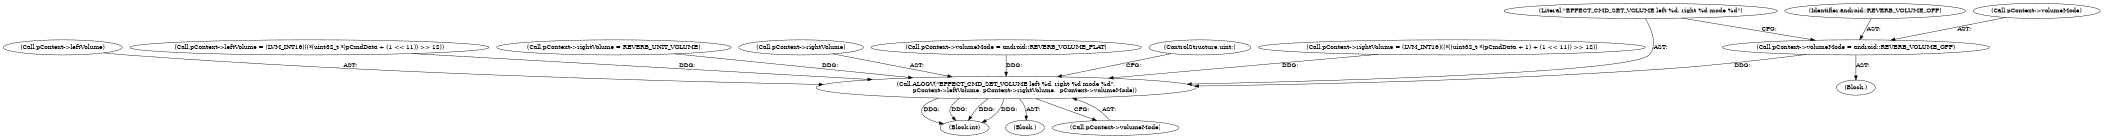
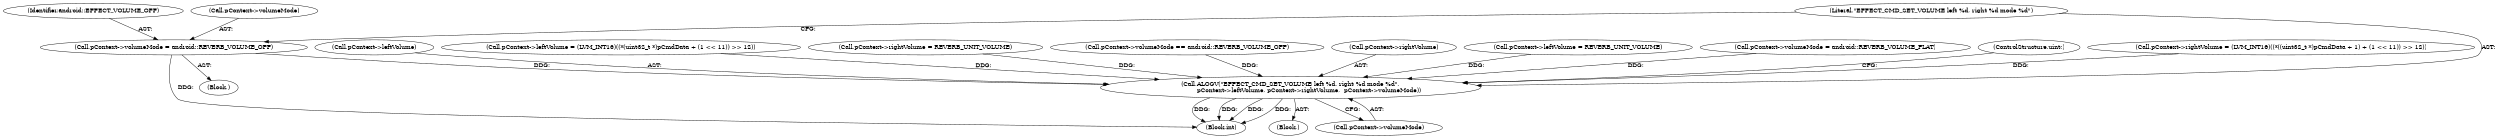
(1875, 11) -> (93, 11)
none -> (1187, 47)
none -> (1578, 47)
none -> (662, 120)
